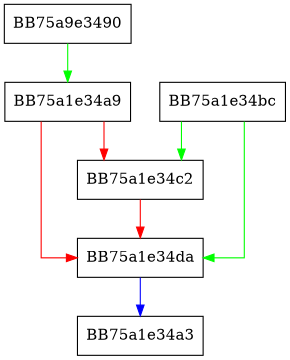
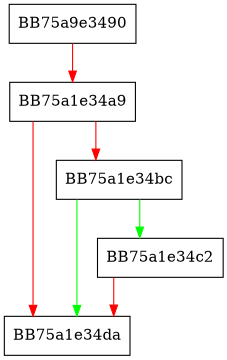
(68, 57) -> (73, 57)
(104, 135) -> (96, 135)
(140, 336) -> none
